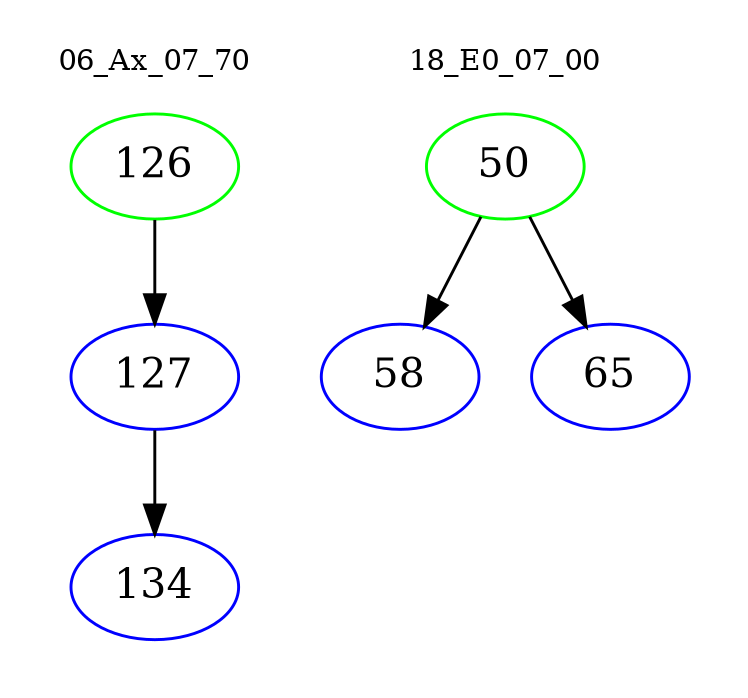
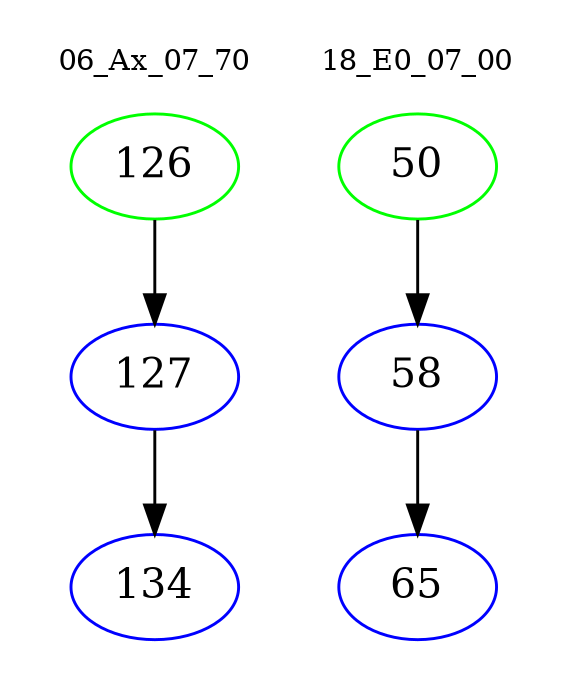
(551, 259) -> (418, 468)
